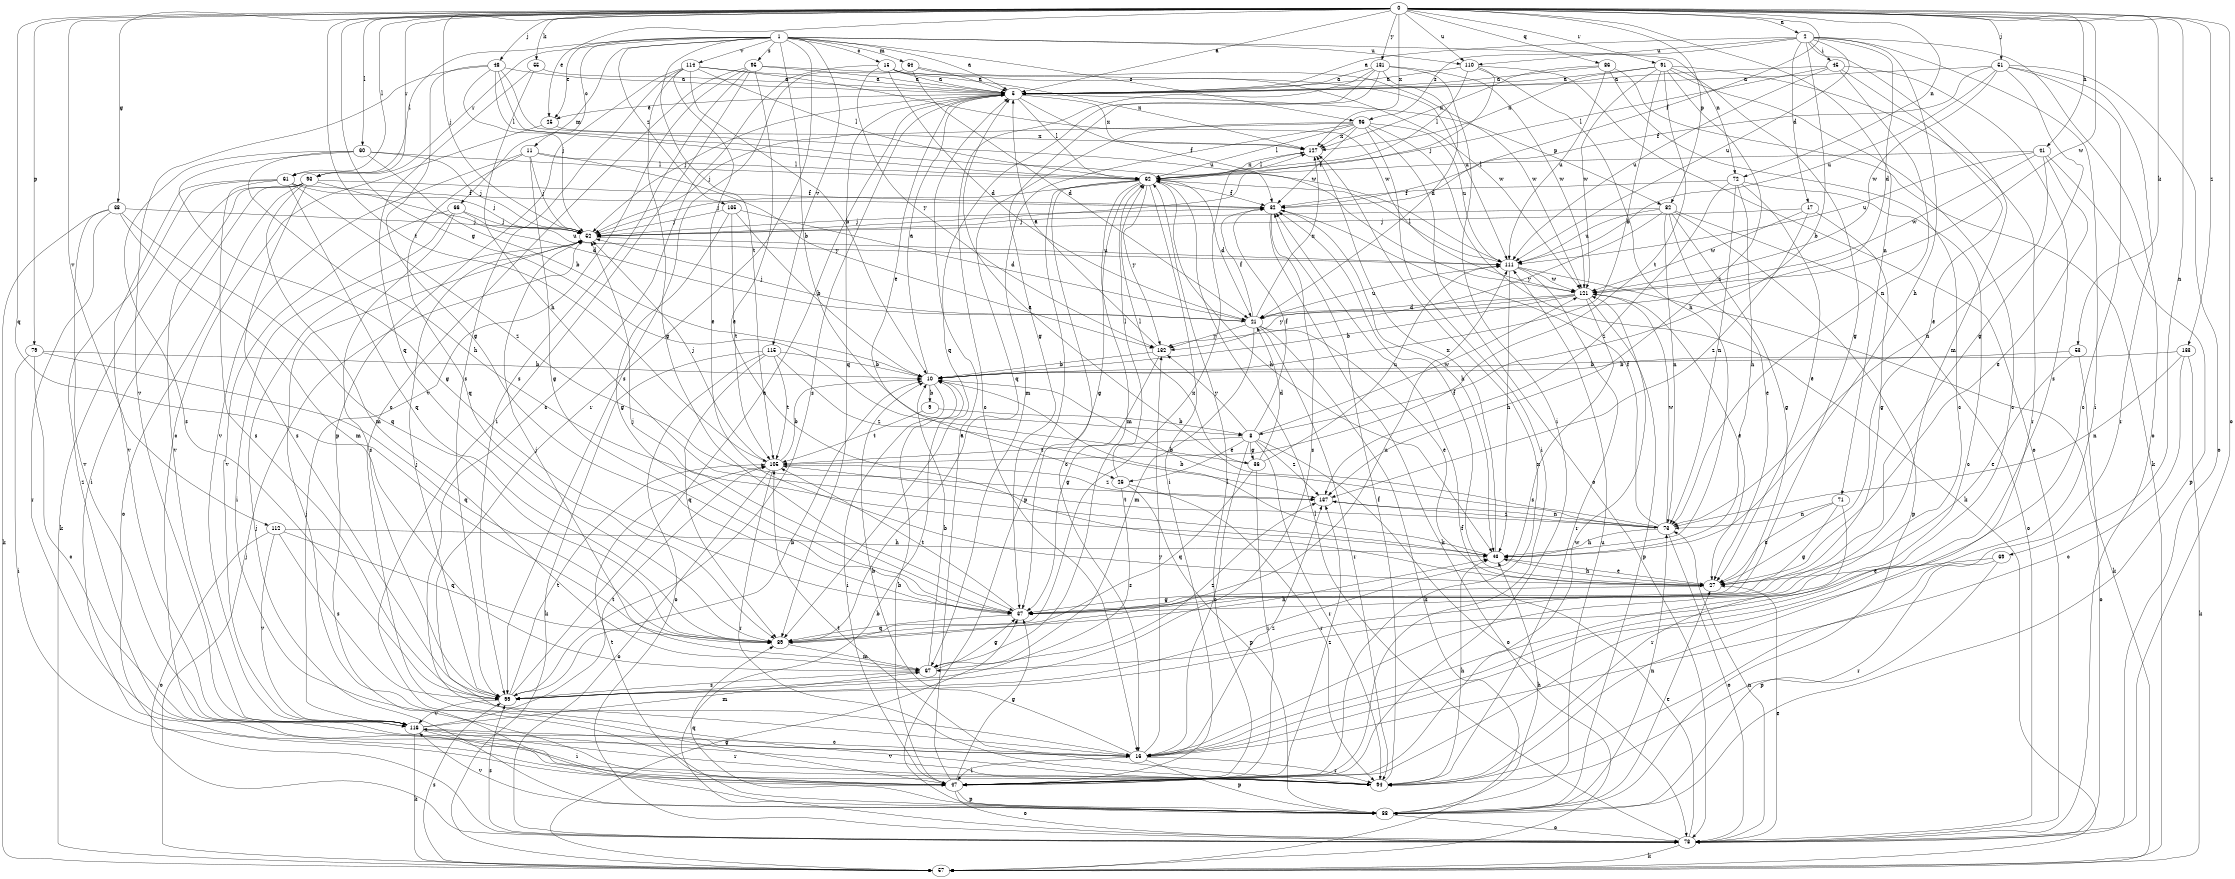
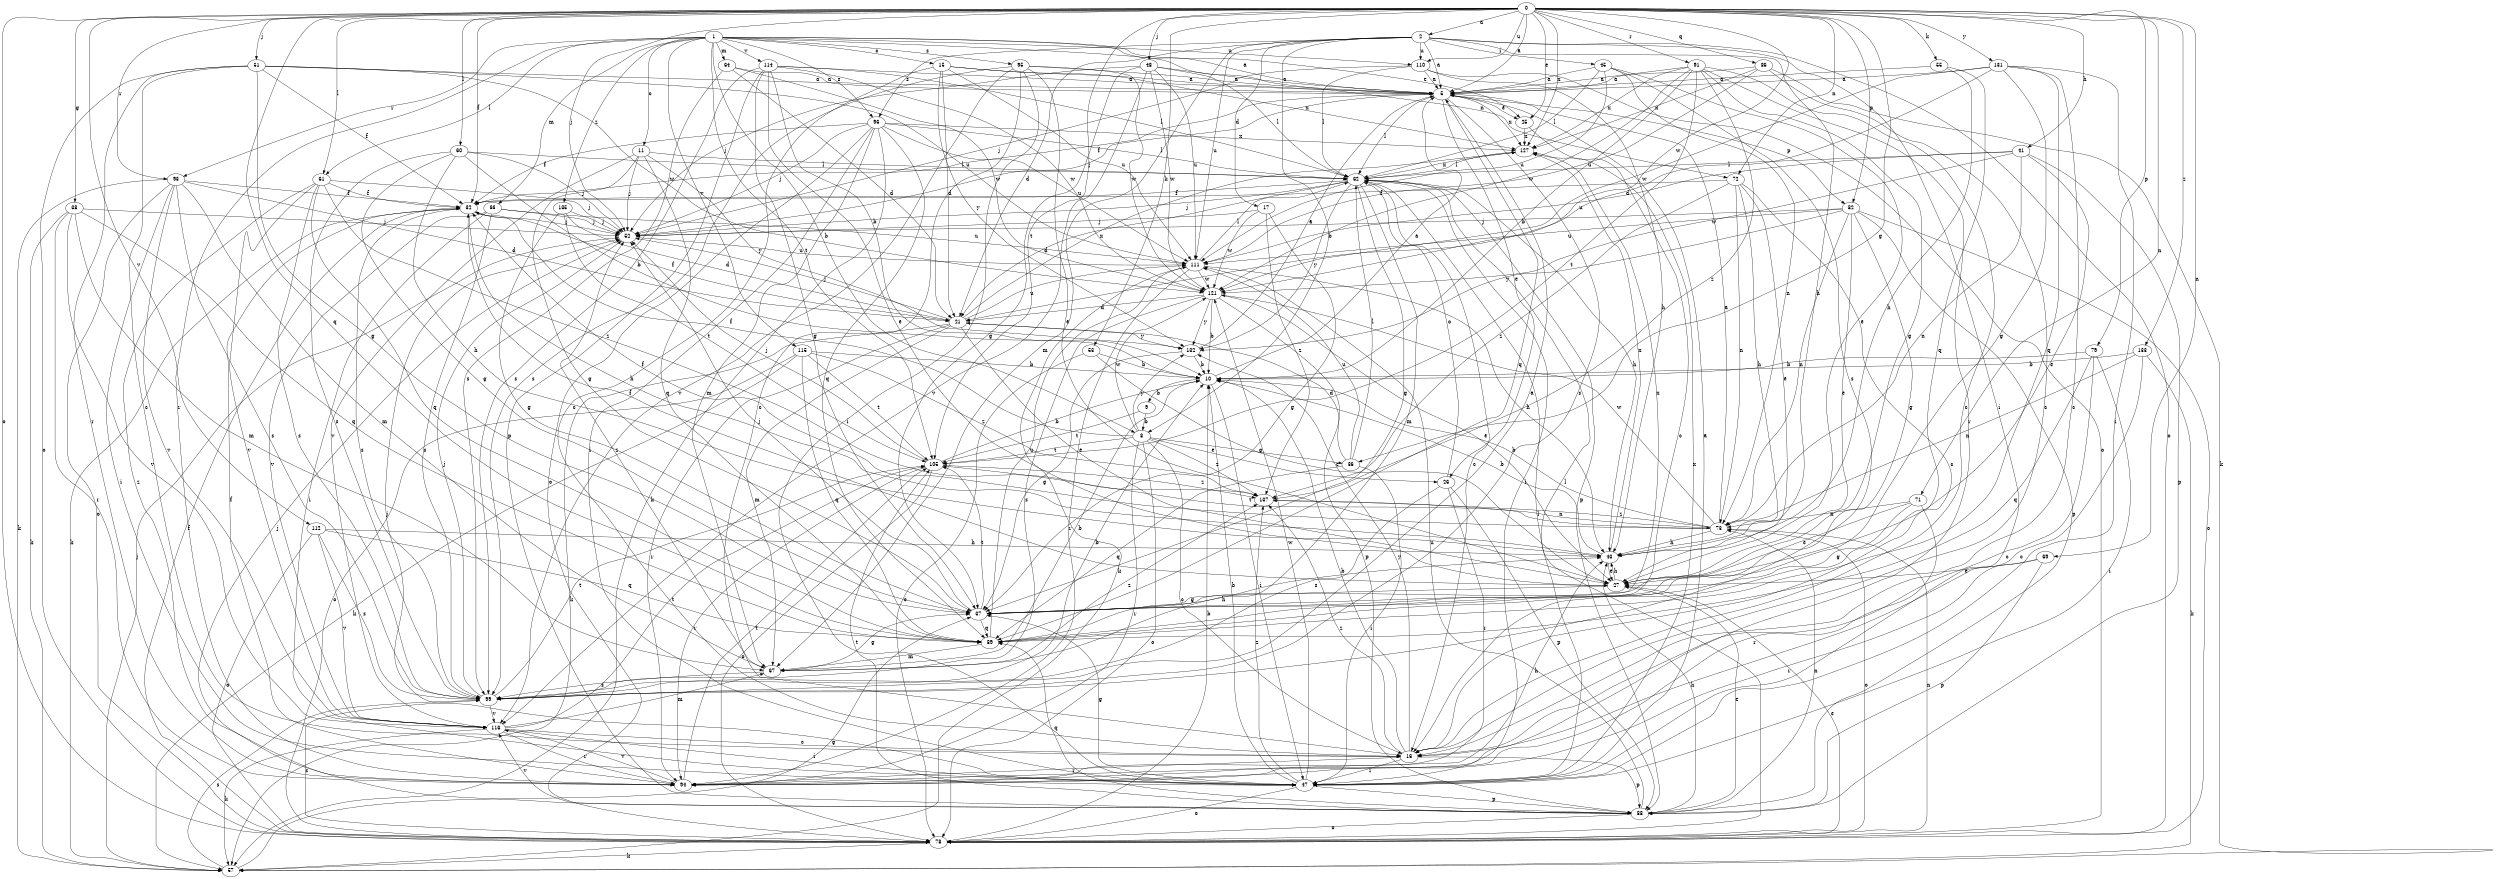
(816, 298) -> none
(1125, 322) -> (1450, 322)
(536, 451) -> (617, 451)
